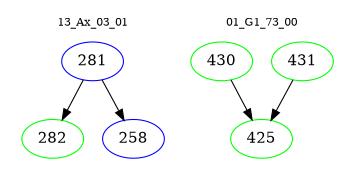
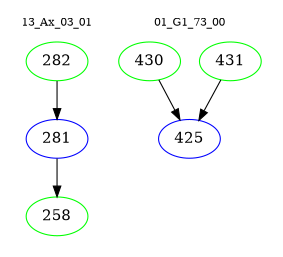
(75, 95) -> (57, 95)
(133, 139) -> (57, 216)
(262, 139) -> (189, 139)
